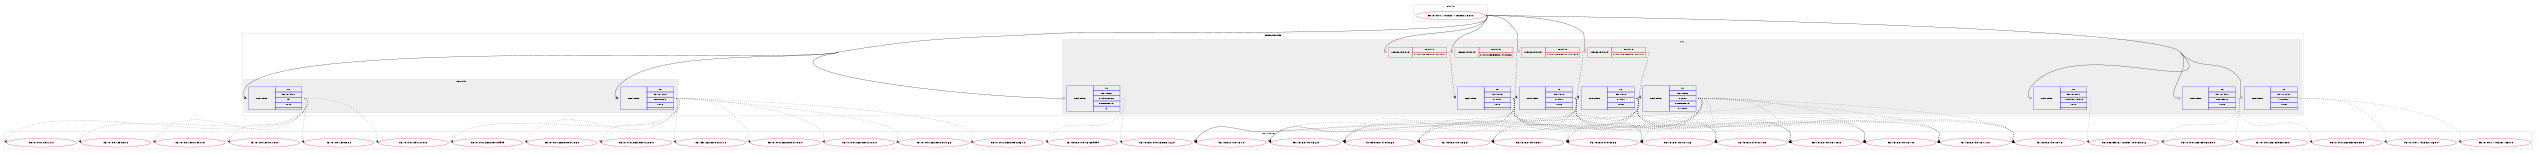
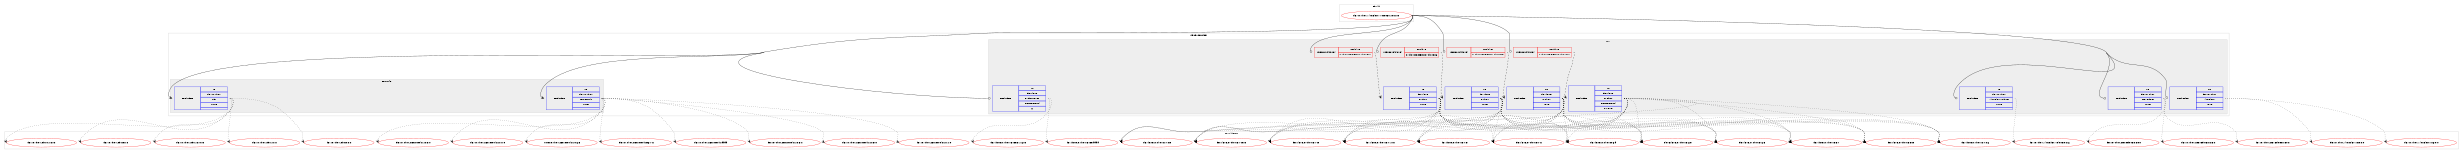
(190, 143) -> none
(711, 143) -> (934, 143)
(934, 143) -> (562, 143)
(2124, 143) -> (2050, 143)
